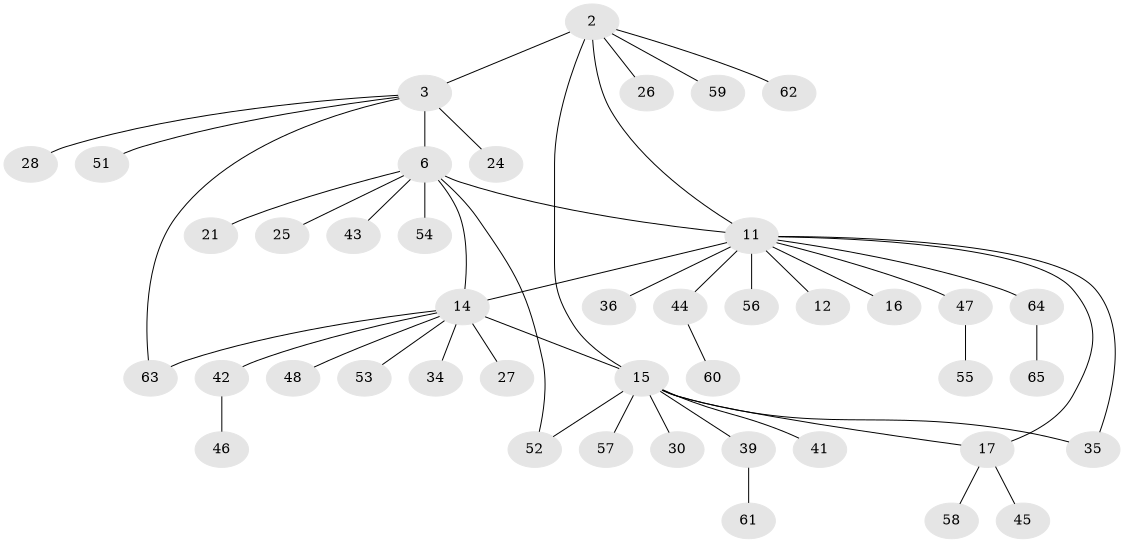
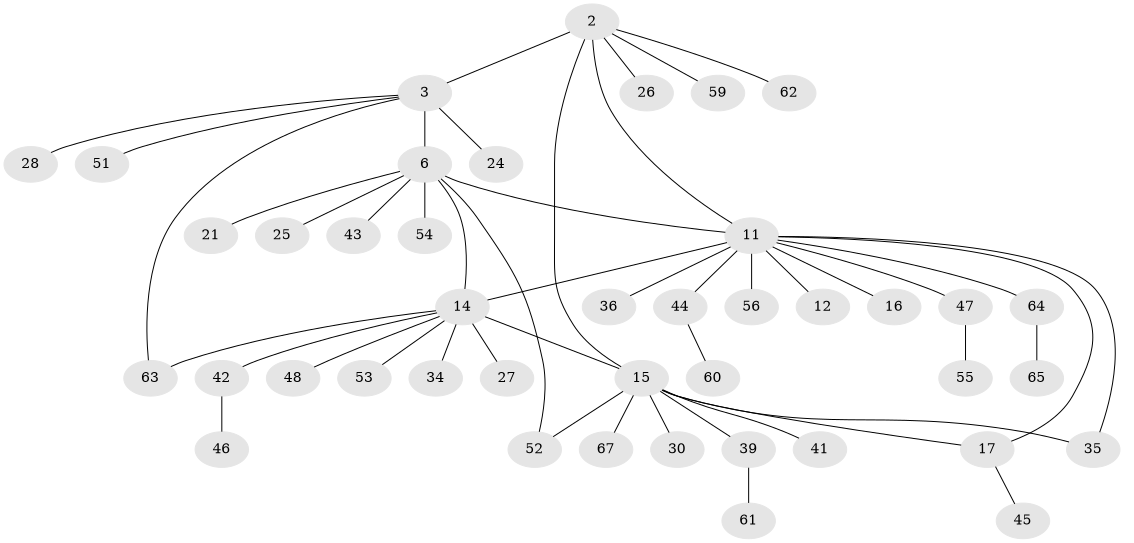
(606, 450) -> (606, 450)
(952, 521) -> none
